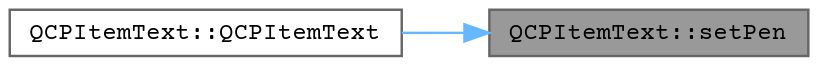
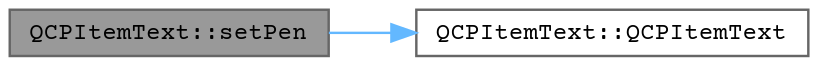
(433, 33) -> (360, 33)
